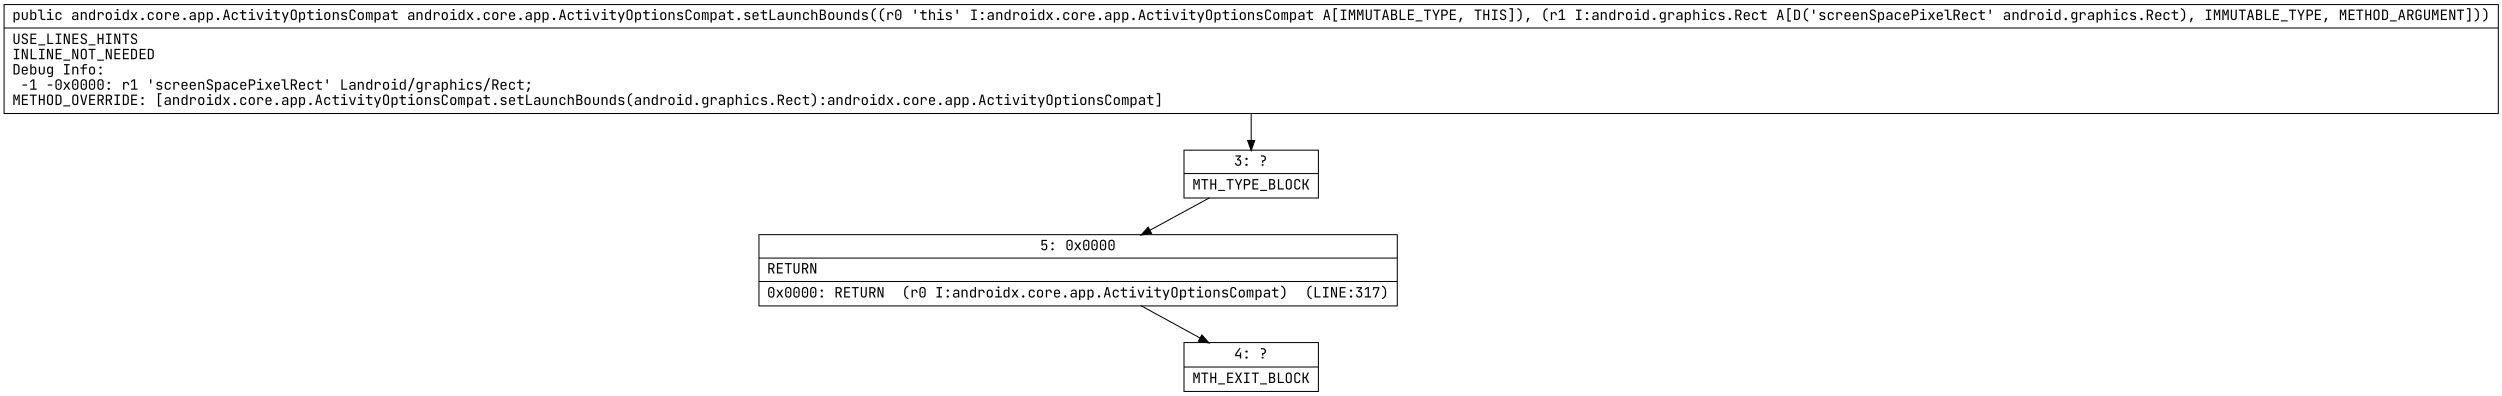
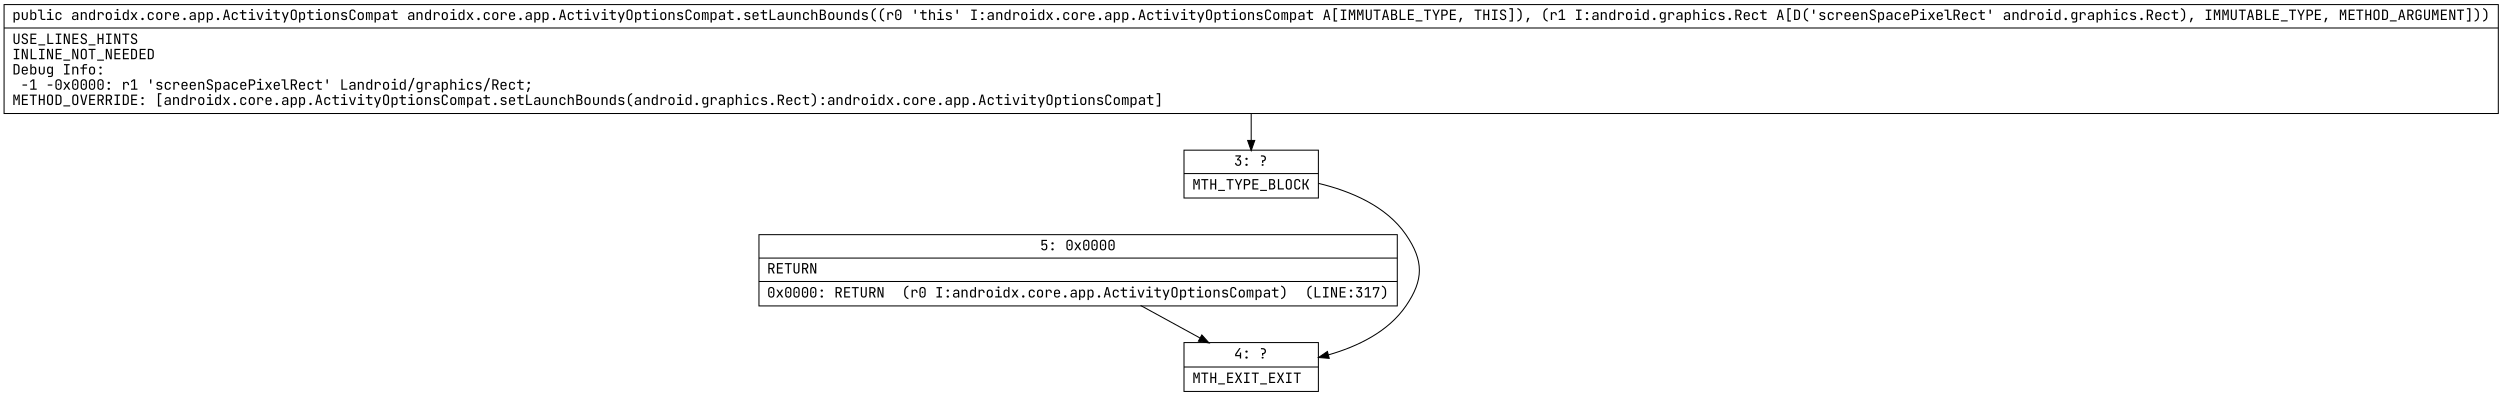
(1180, 214) -> (1419, 265)
(1251, 379) -> (1247, 379)
